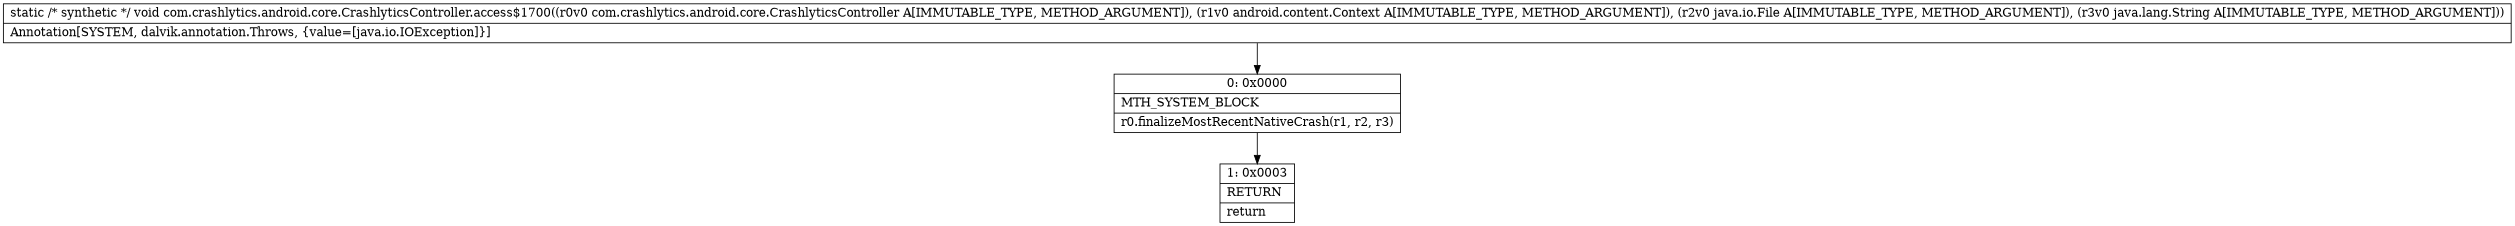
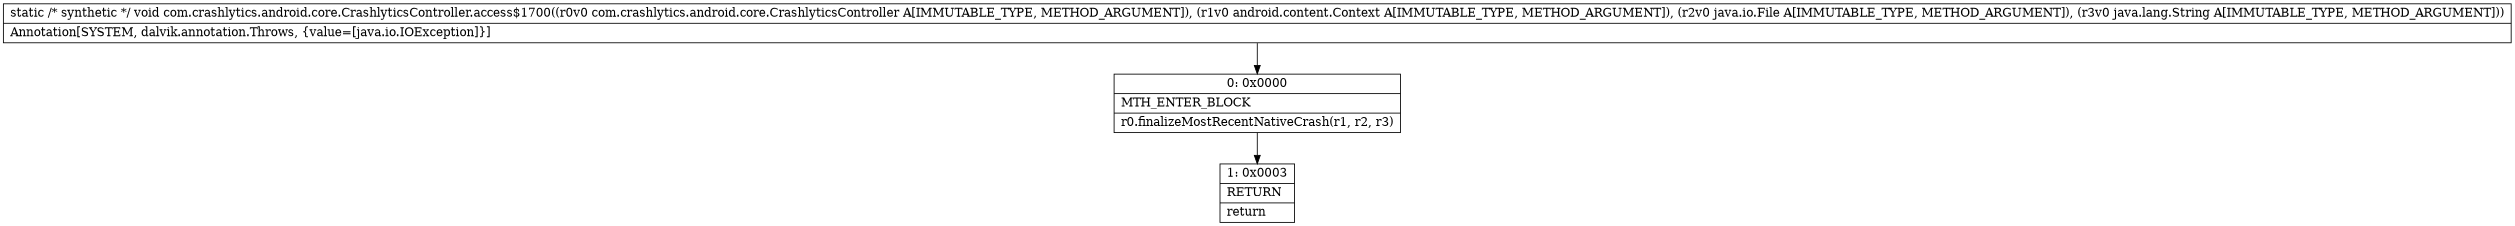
(1190, 103) -> (1186, 103)
